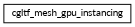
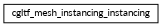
(67, 14) -> (81, 14)
